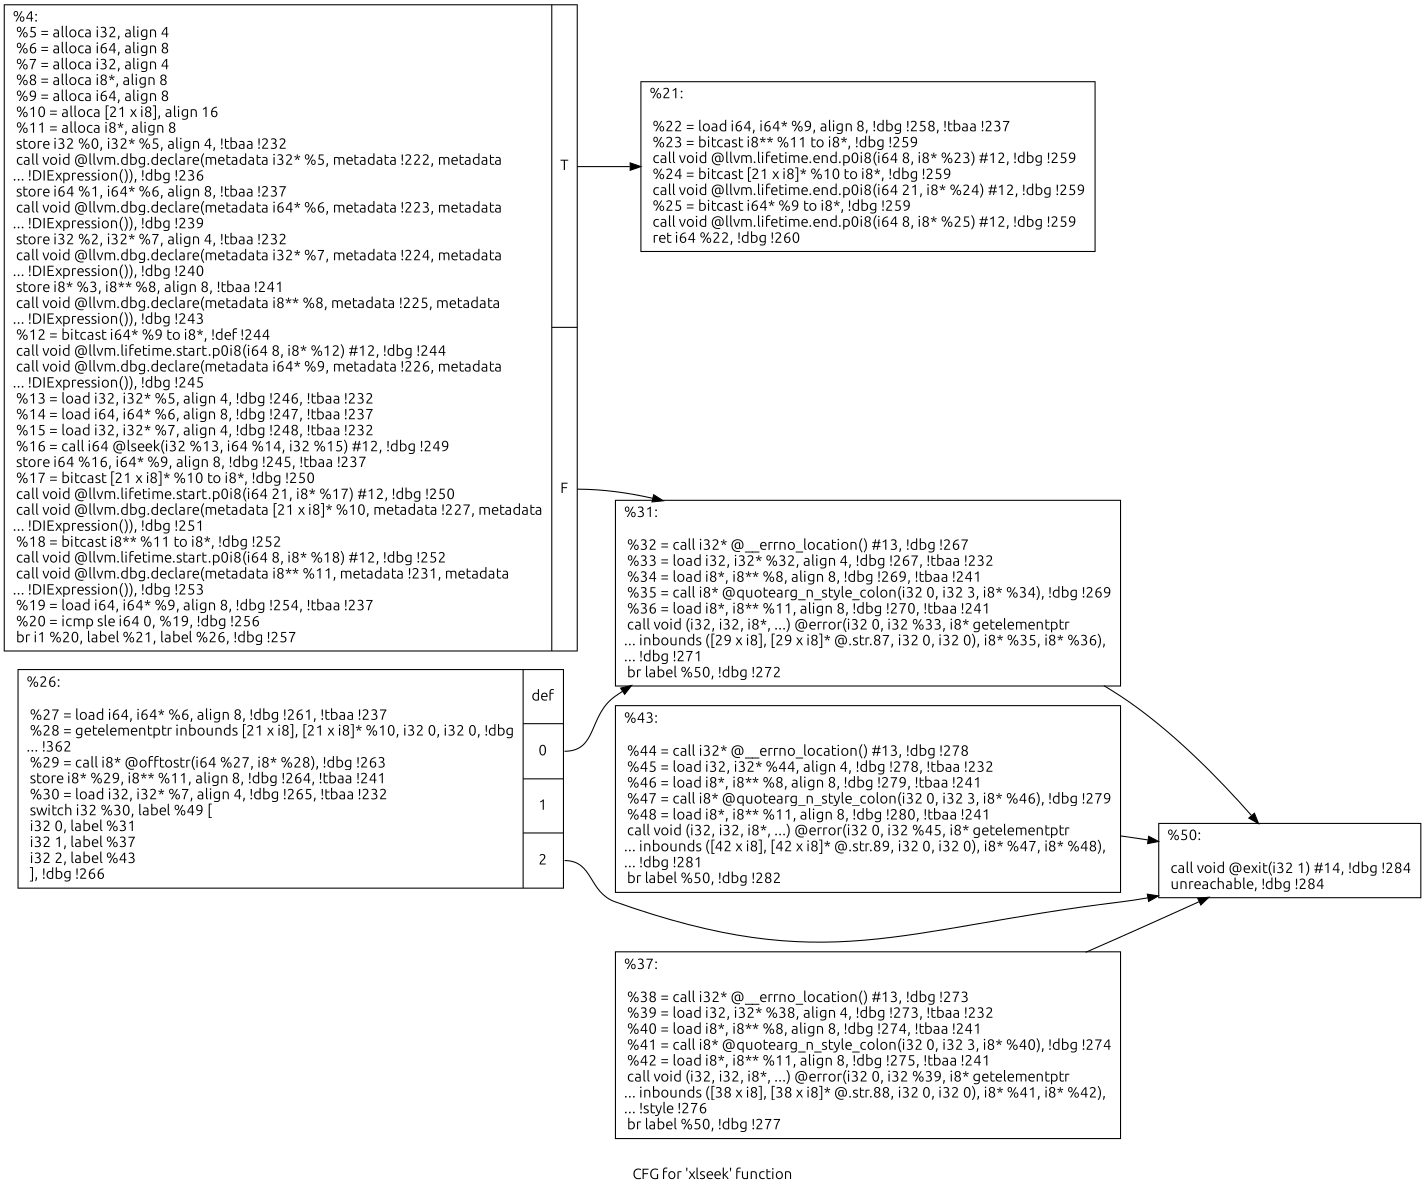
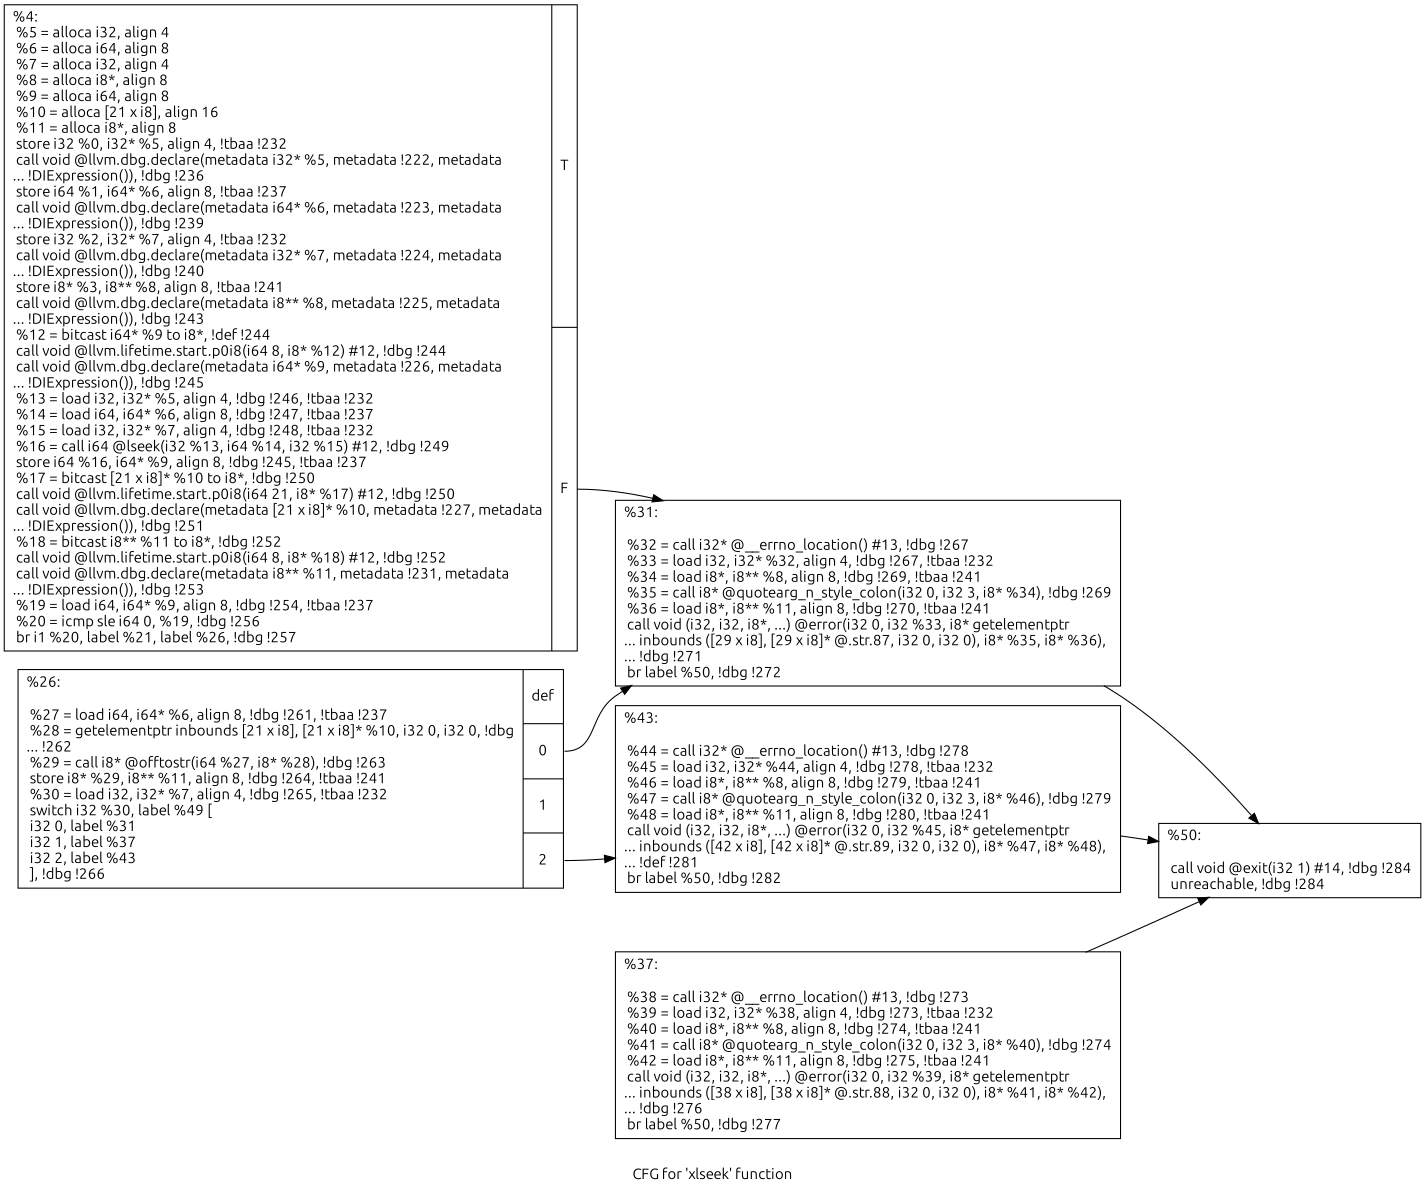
(868, 167) -> none
(49, 747) -> (49, 747)
(664, 863) -> (662, 863)
(847, 941) -> (584, 860)
(666, 1109) -> (664, 1109)
